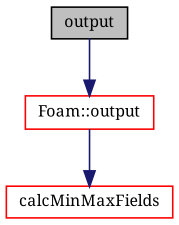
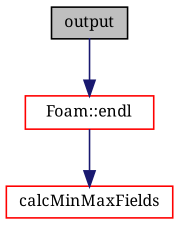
(90, 113) -> (90, 113)
